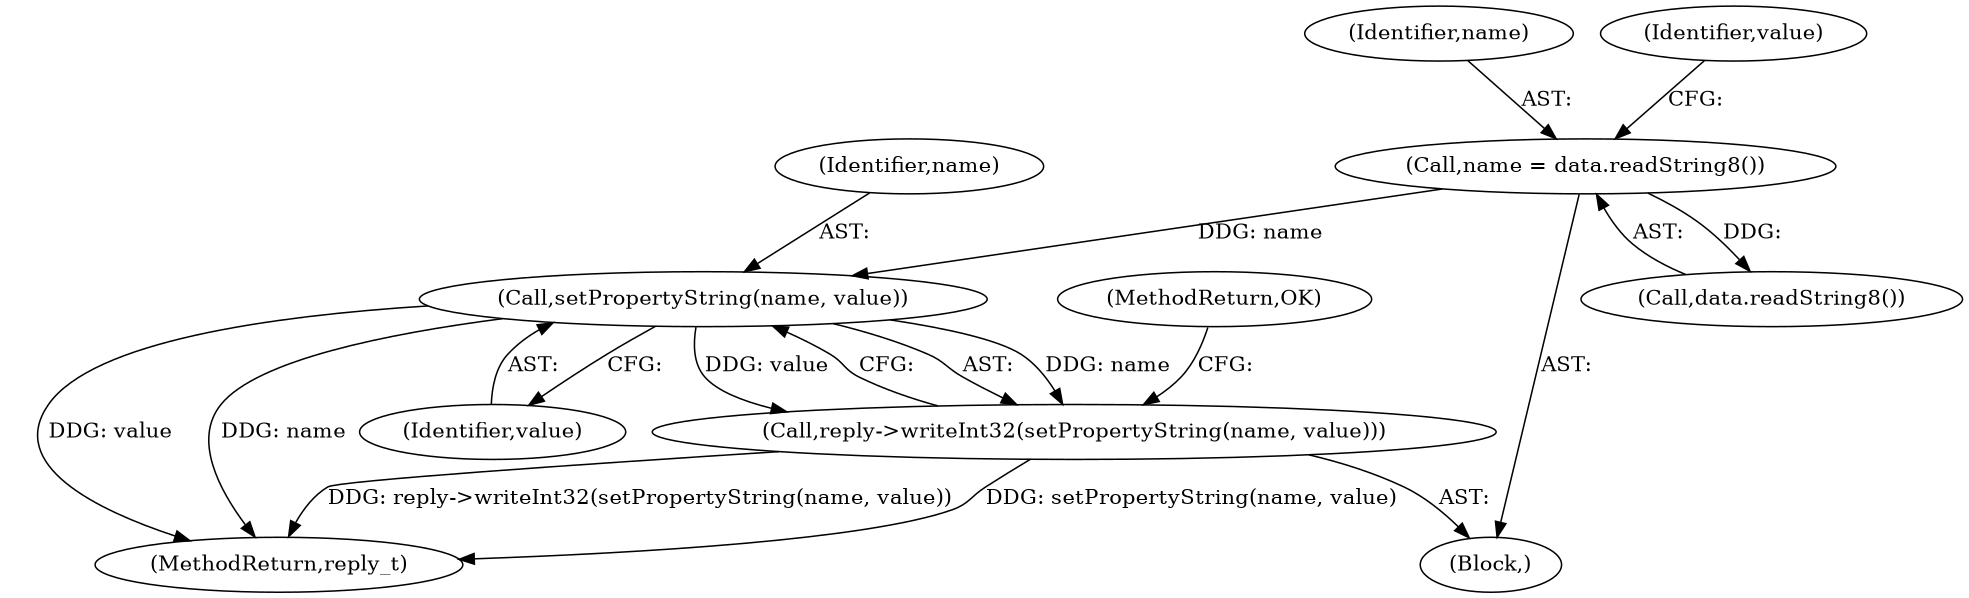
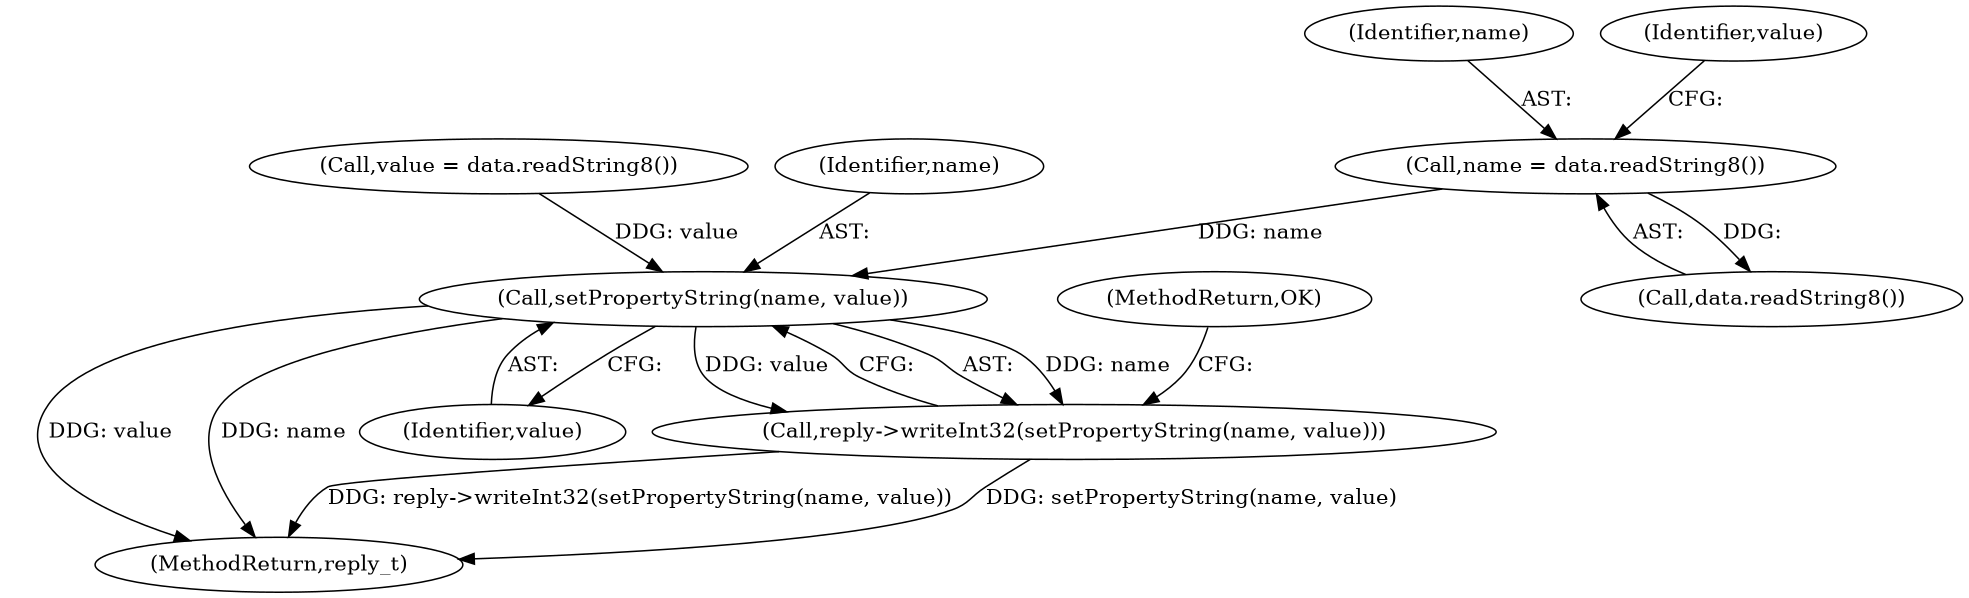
none -> (499, 166)
(1491, 565) -> none
